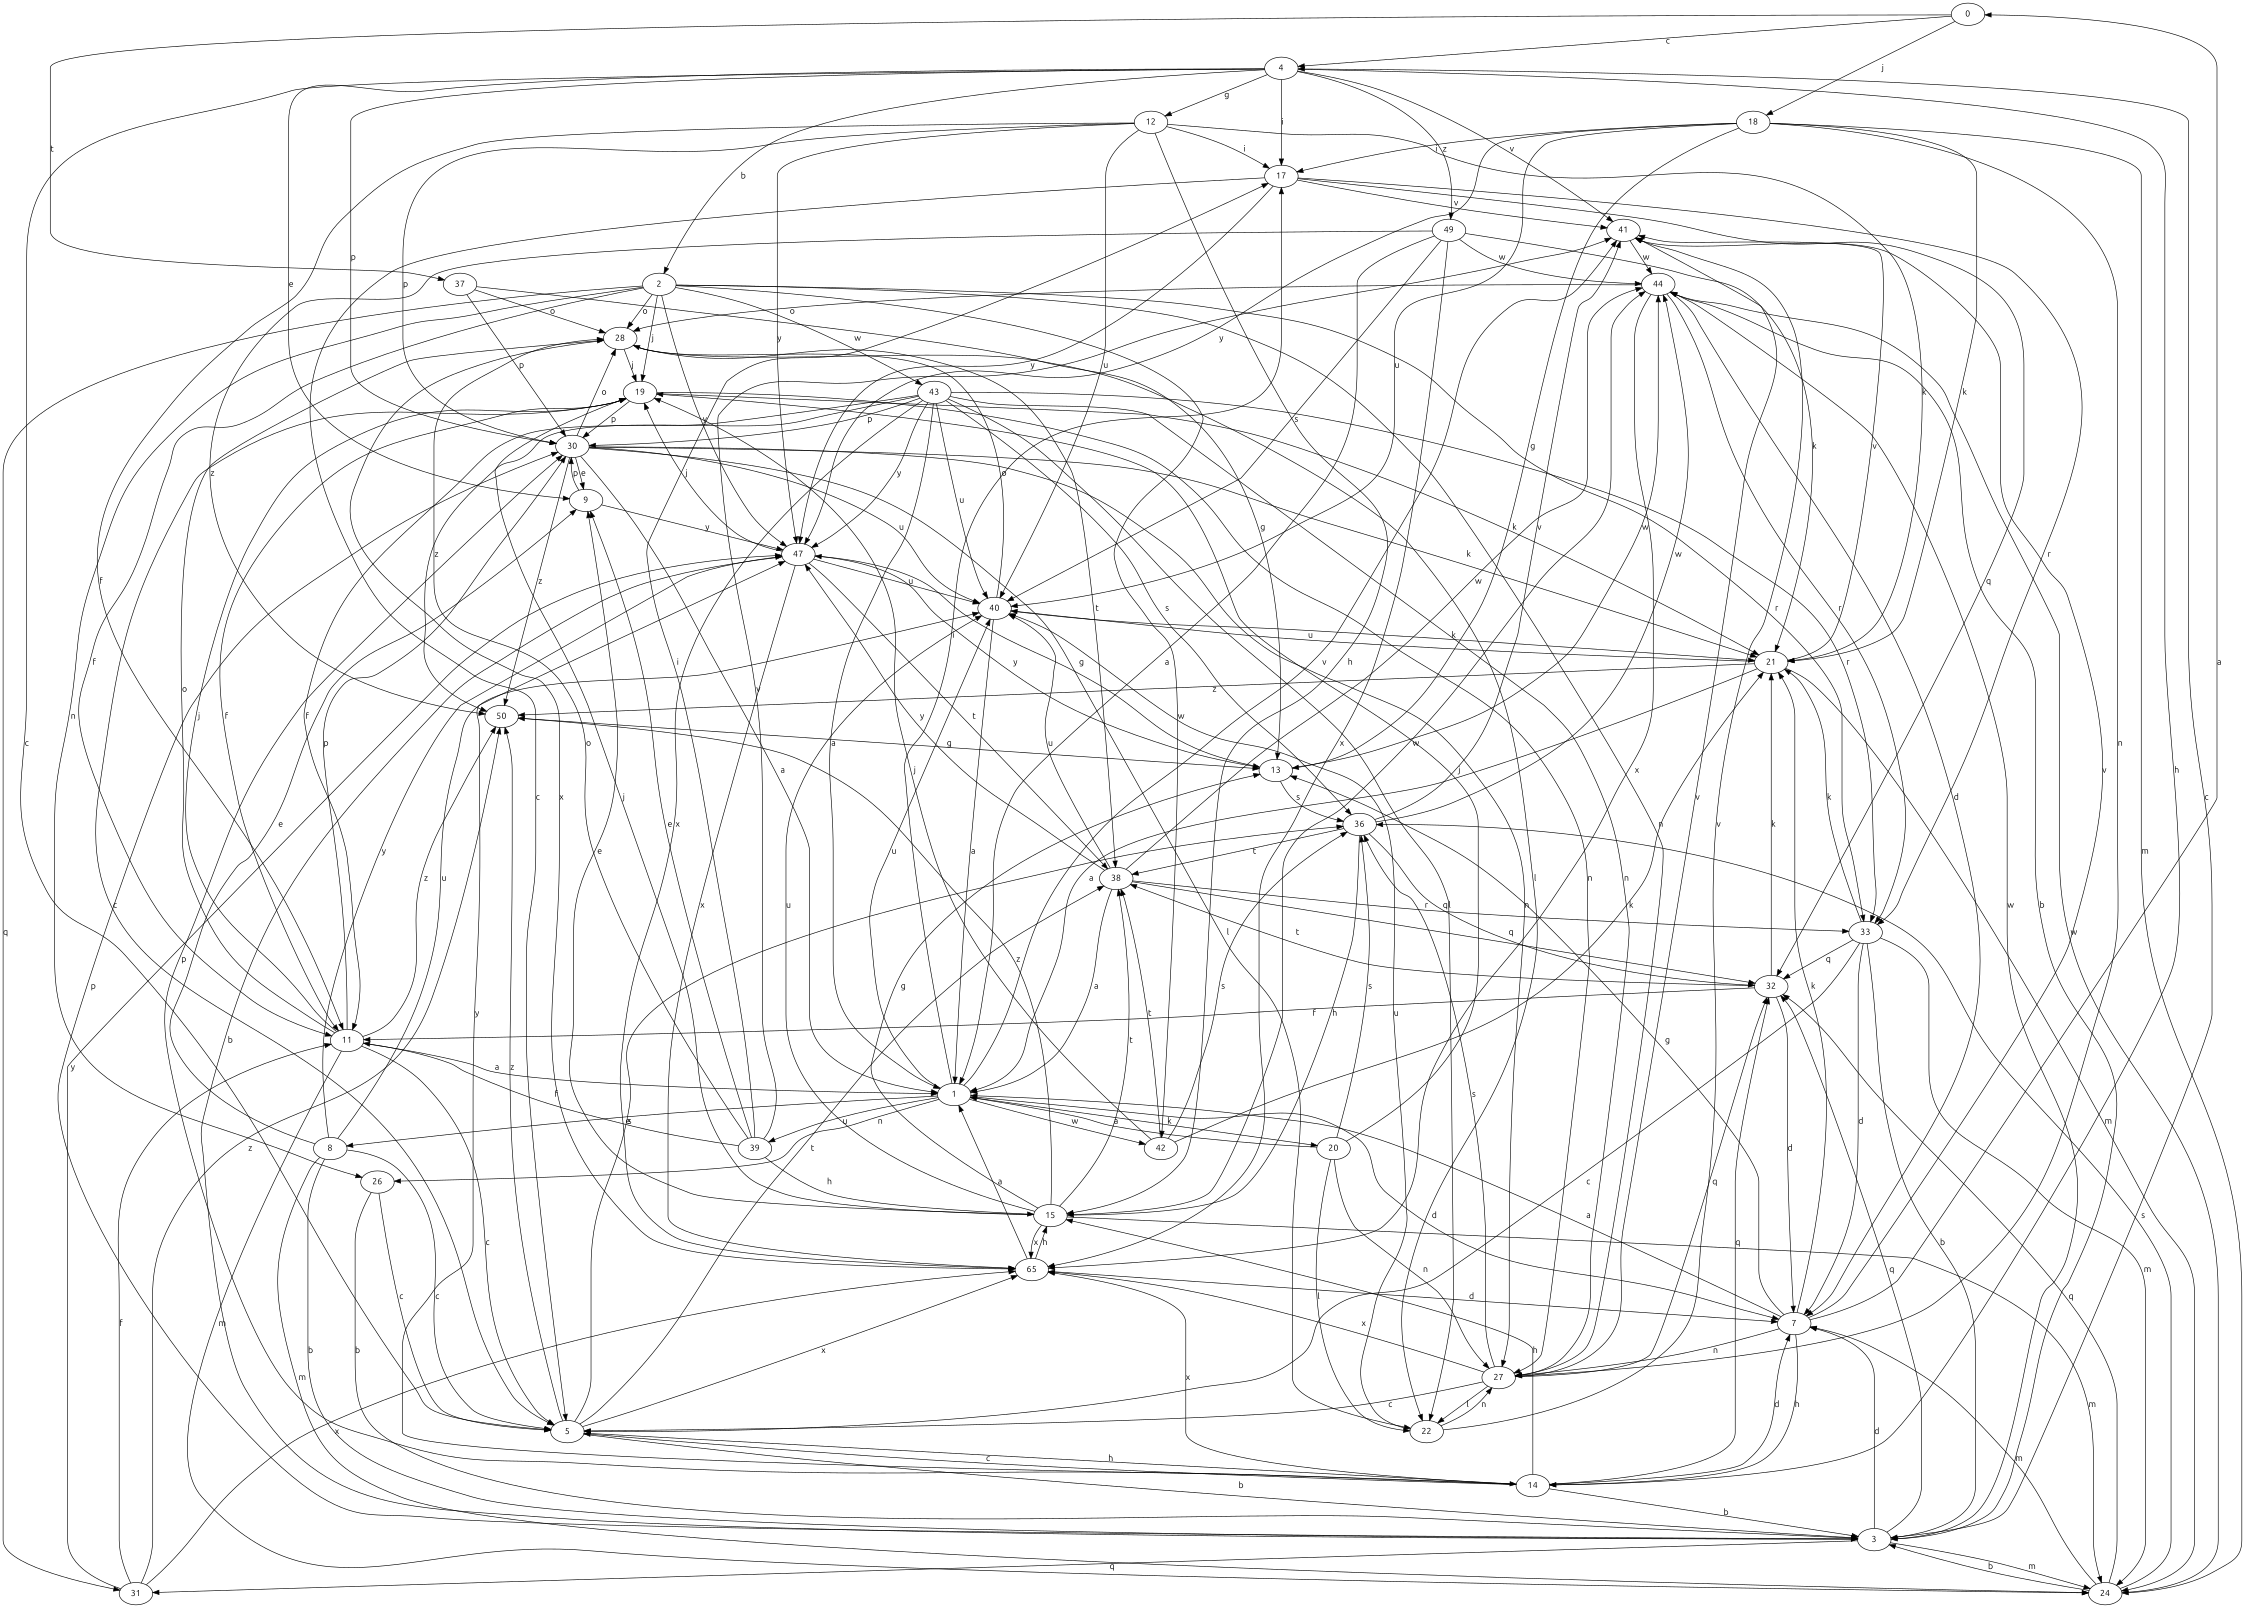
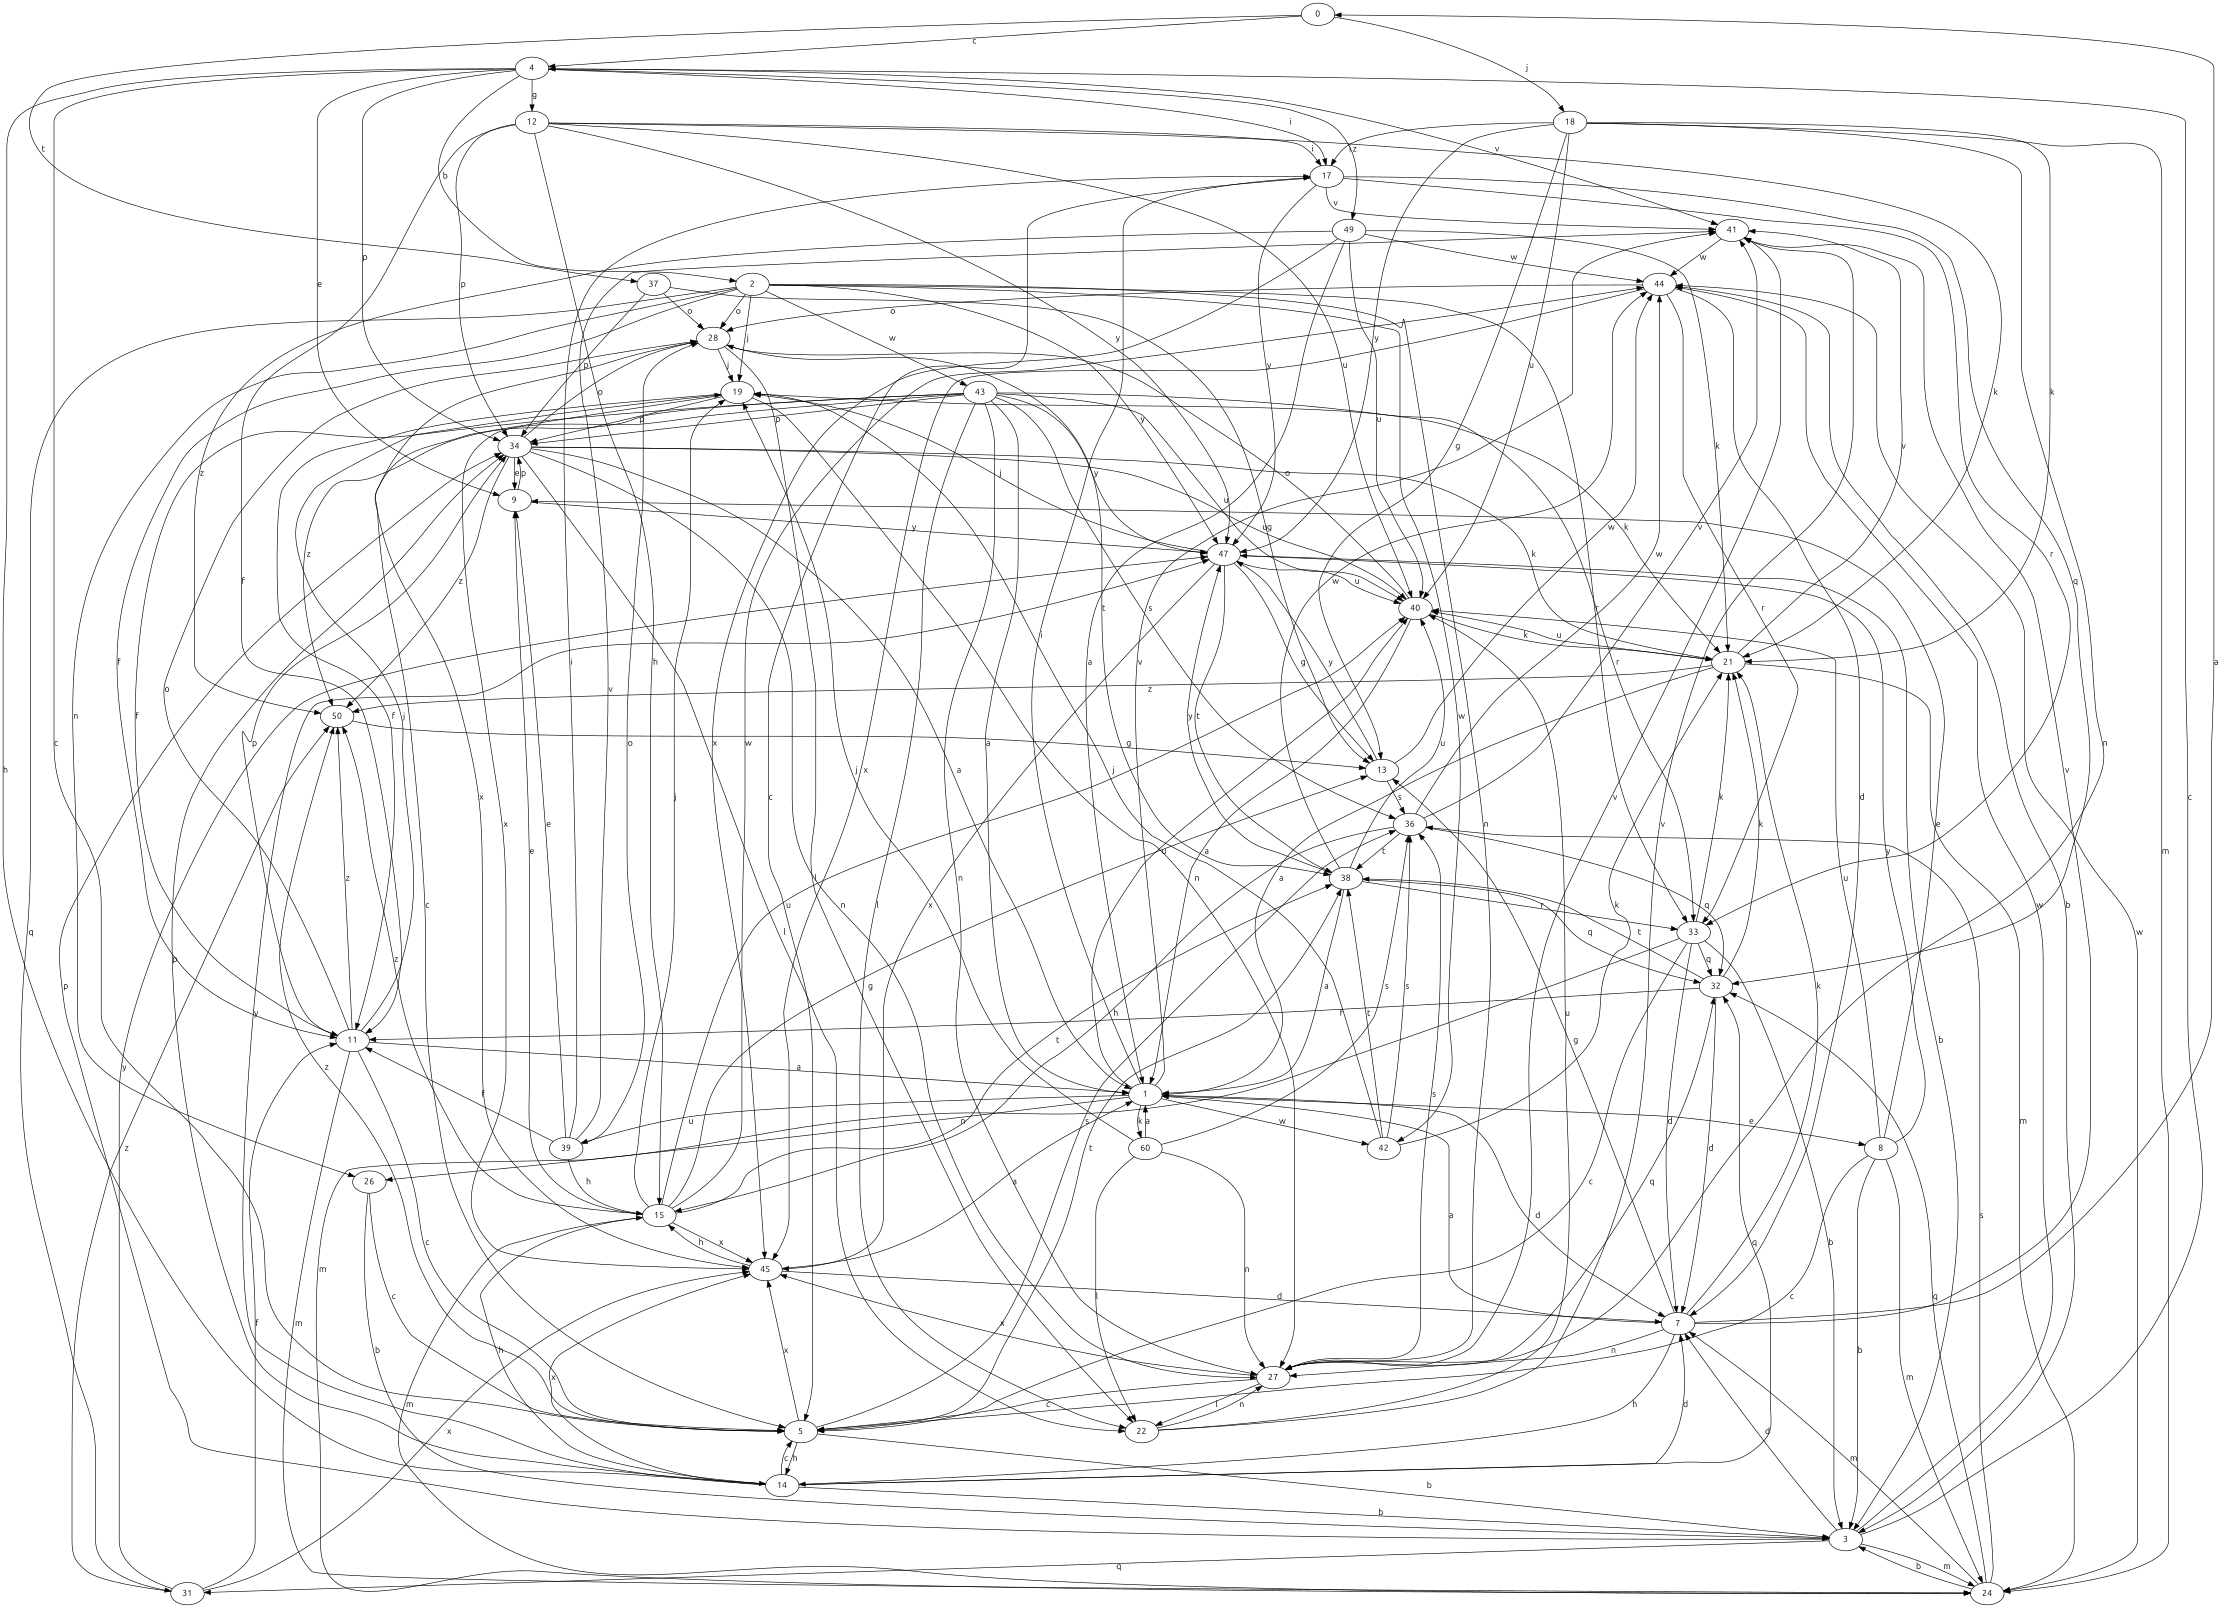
(1297, 419) -> (1379, 419)
(572, 446) -> (515, 446)
(1334, 1149) -> (1145, 1149)
(1885, 1266) -> none
(1032, 1270) -> (765, 1270)
